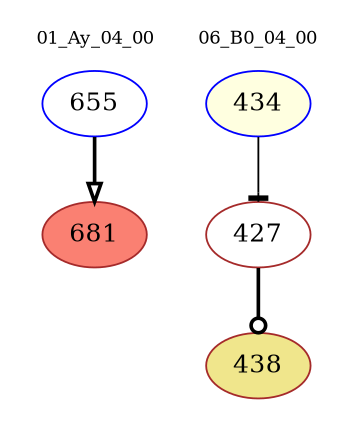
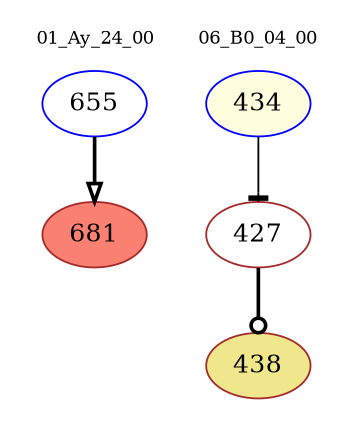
(96, 39) -> (96, 39)
